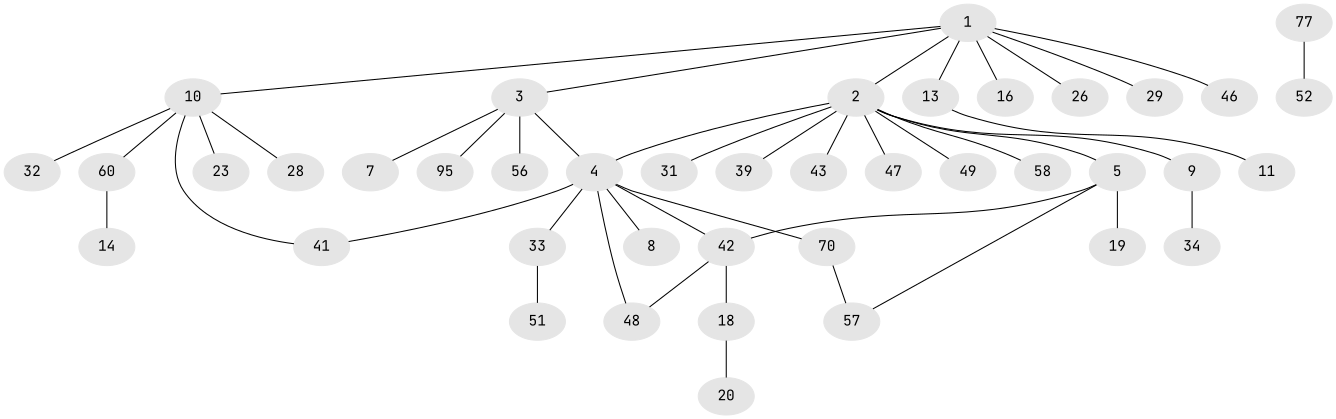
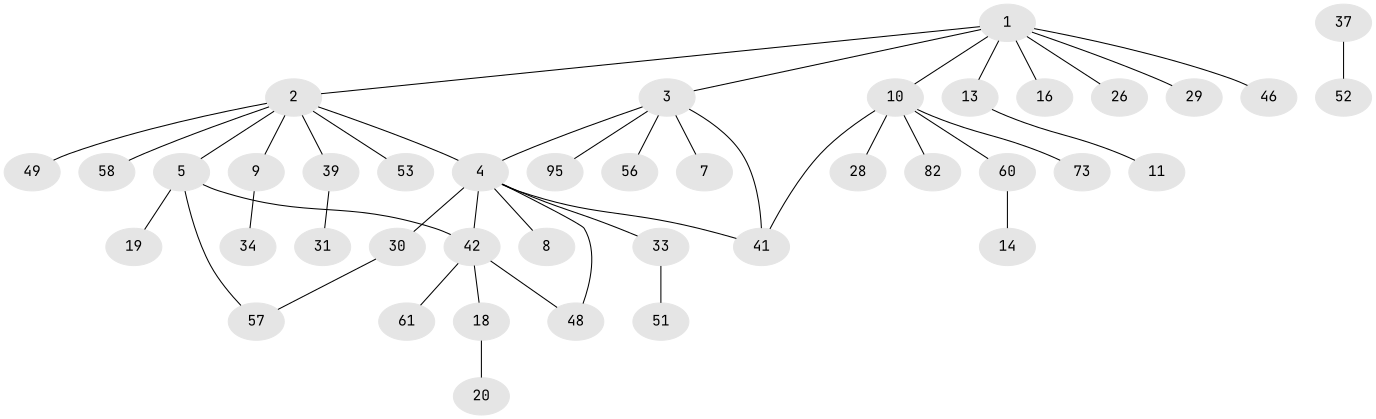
(1304, 23) -> (1344, 23)
(761, 132) -> (328, 203)
none -> (744, 157)
(32, 172) -> (933, 172)
(221, 172) -> (1082, 172)
(819, 172) -> (406, 172)
(893, 172) -> none
(827, 247) -> (397, 247)
none -> (407, 322)
